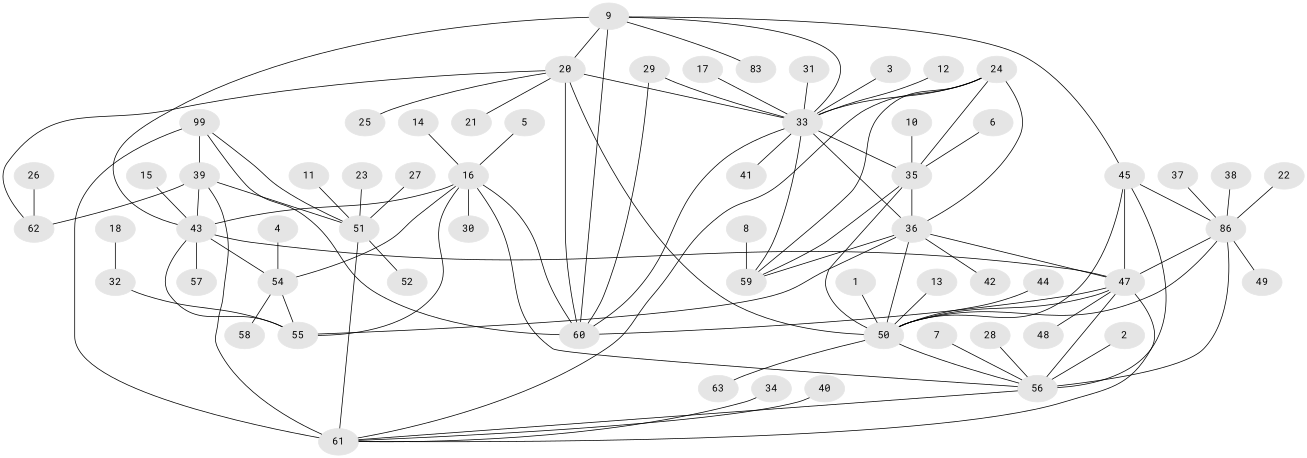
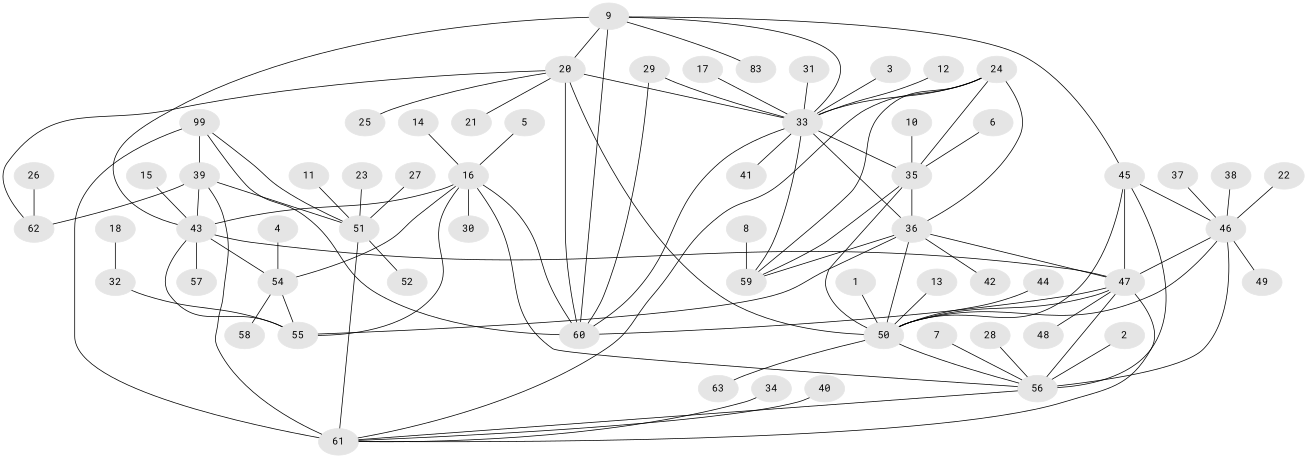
(1226, 229) -> (1226, 229)
